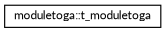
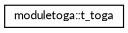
(83, 16) -> (64, 16)
